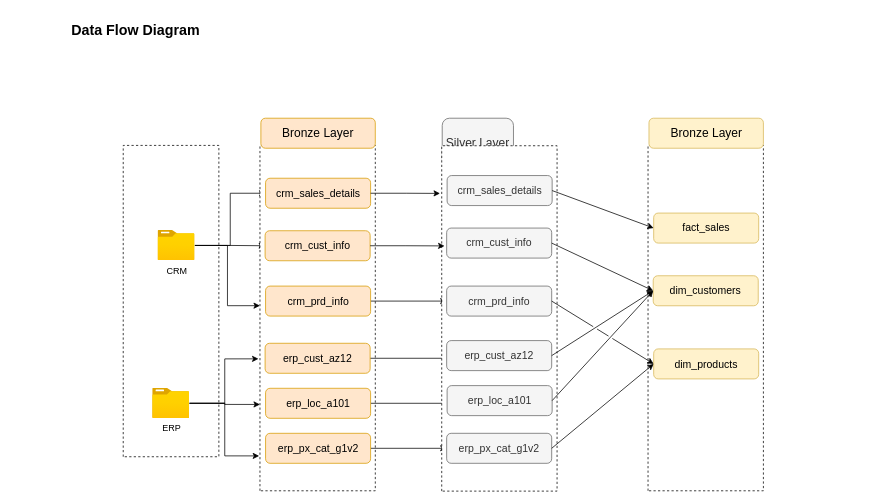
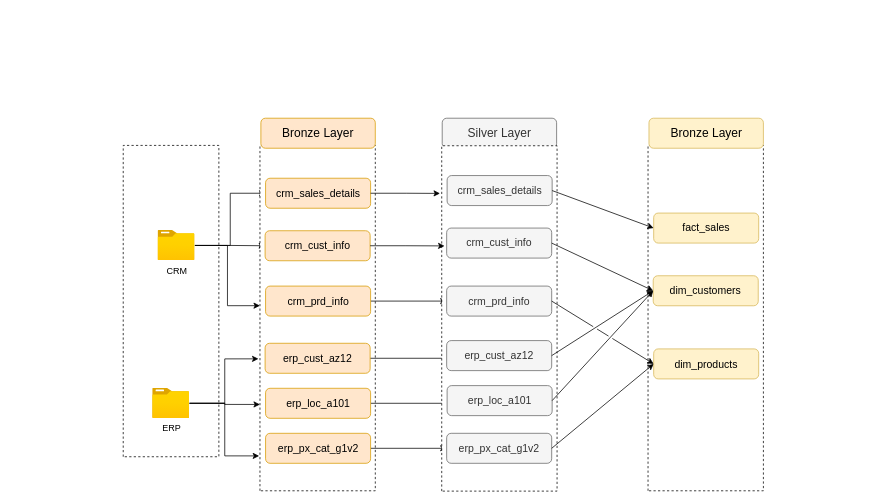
(135, 30) -> none
(478, 143) -> (499, 133)
